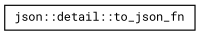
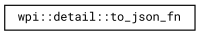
(100, 18) -> (100, 18)
